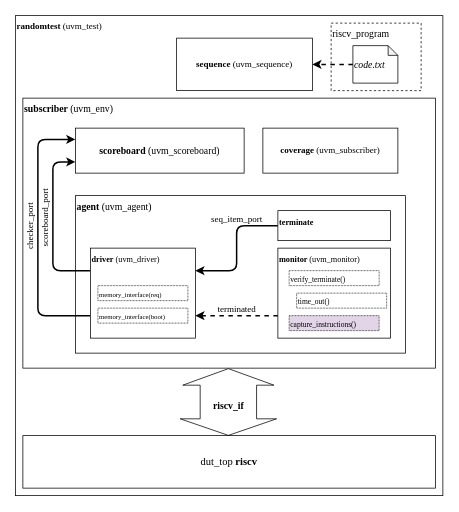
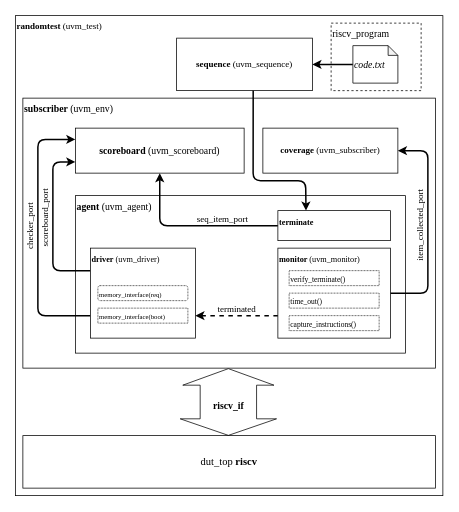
(334, 64) -> (334, 64)
none -> (253, 168)
none -> (428, 229)
(237, 258) -> (184, 225)
(143, 293) -> (143, 293)
(342, 300) -> (334, 300)
(334, 323) -> (334, 323)
